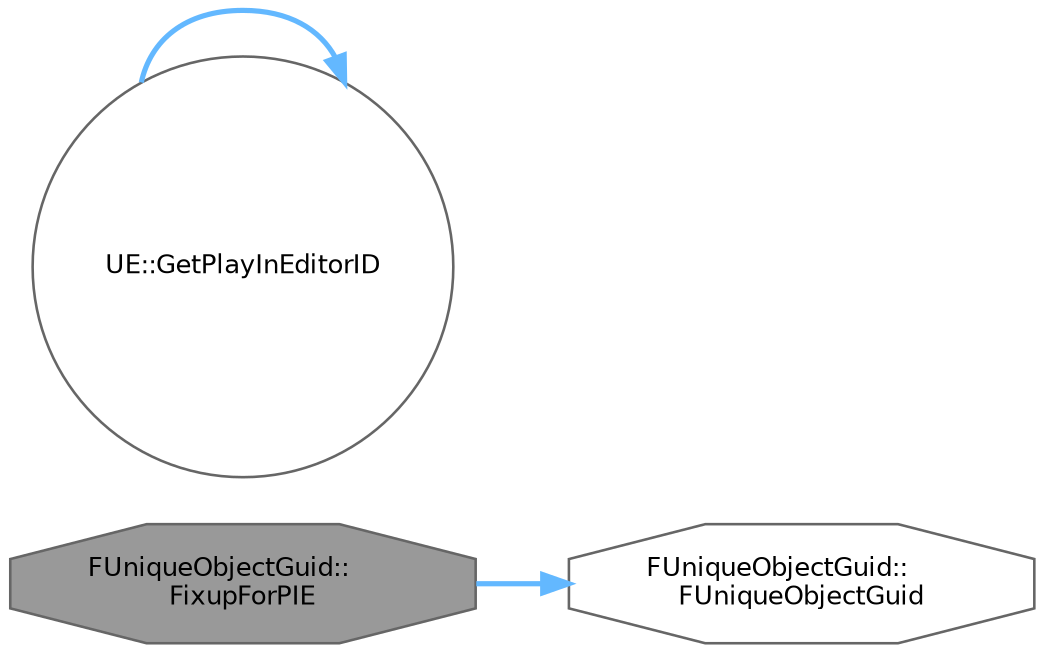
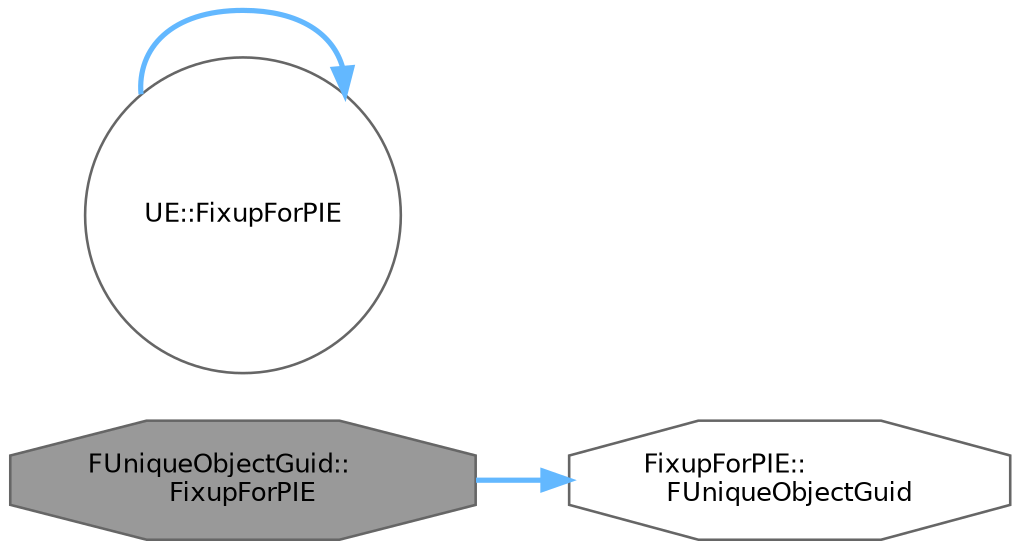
(243, 267) -> (243, 215)
(802, 584) -> (790, 480)
